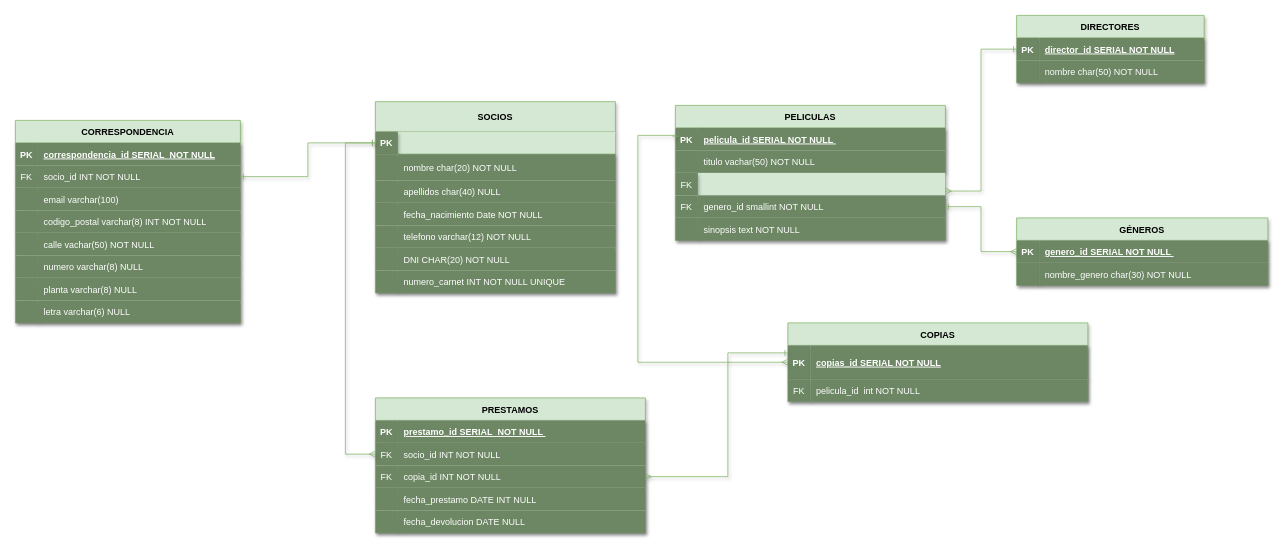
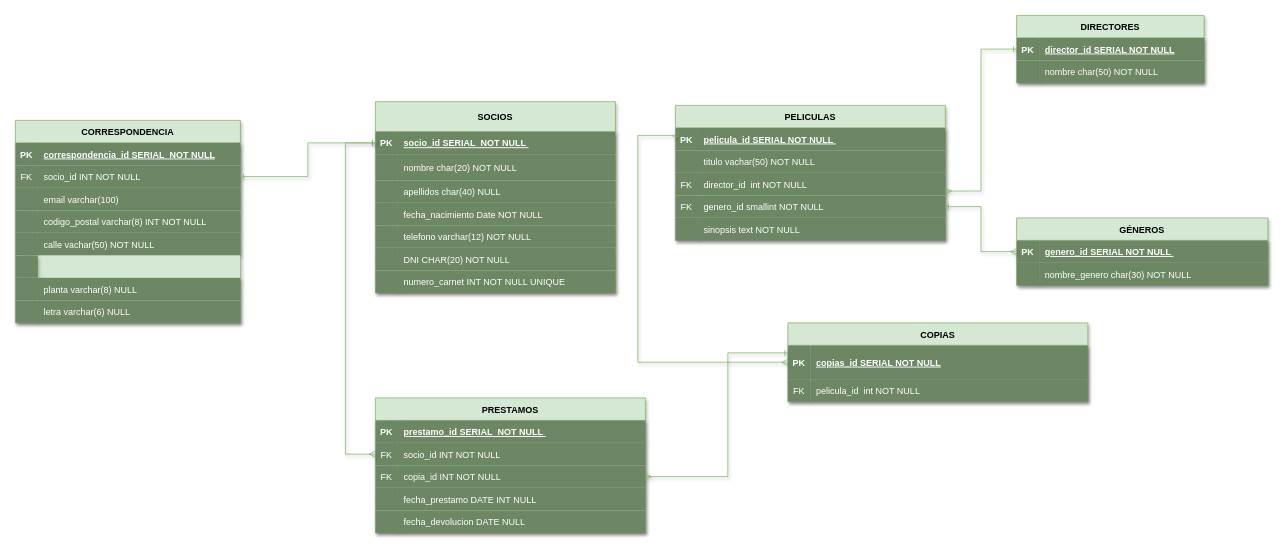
none -> (507, 143)
none -> (822, 184)
(139, 267) -> none
